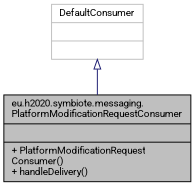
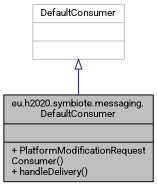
(97, 114) -> (79, 114)
